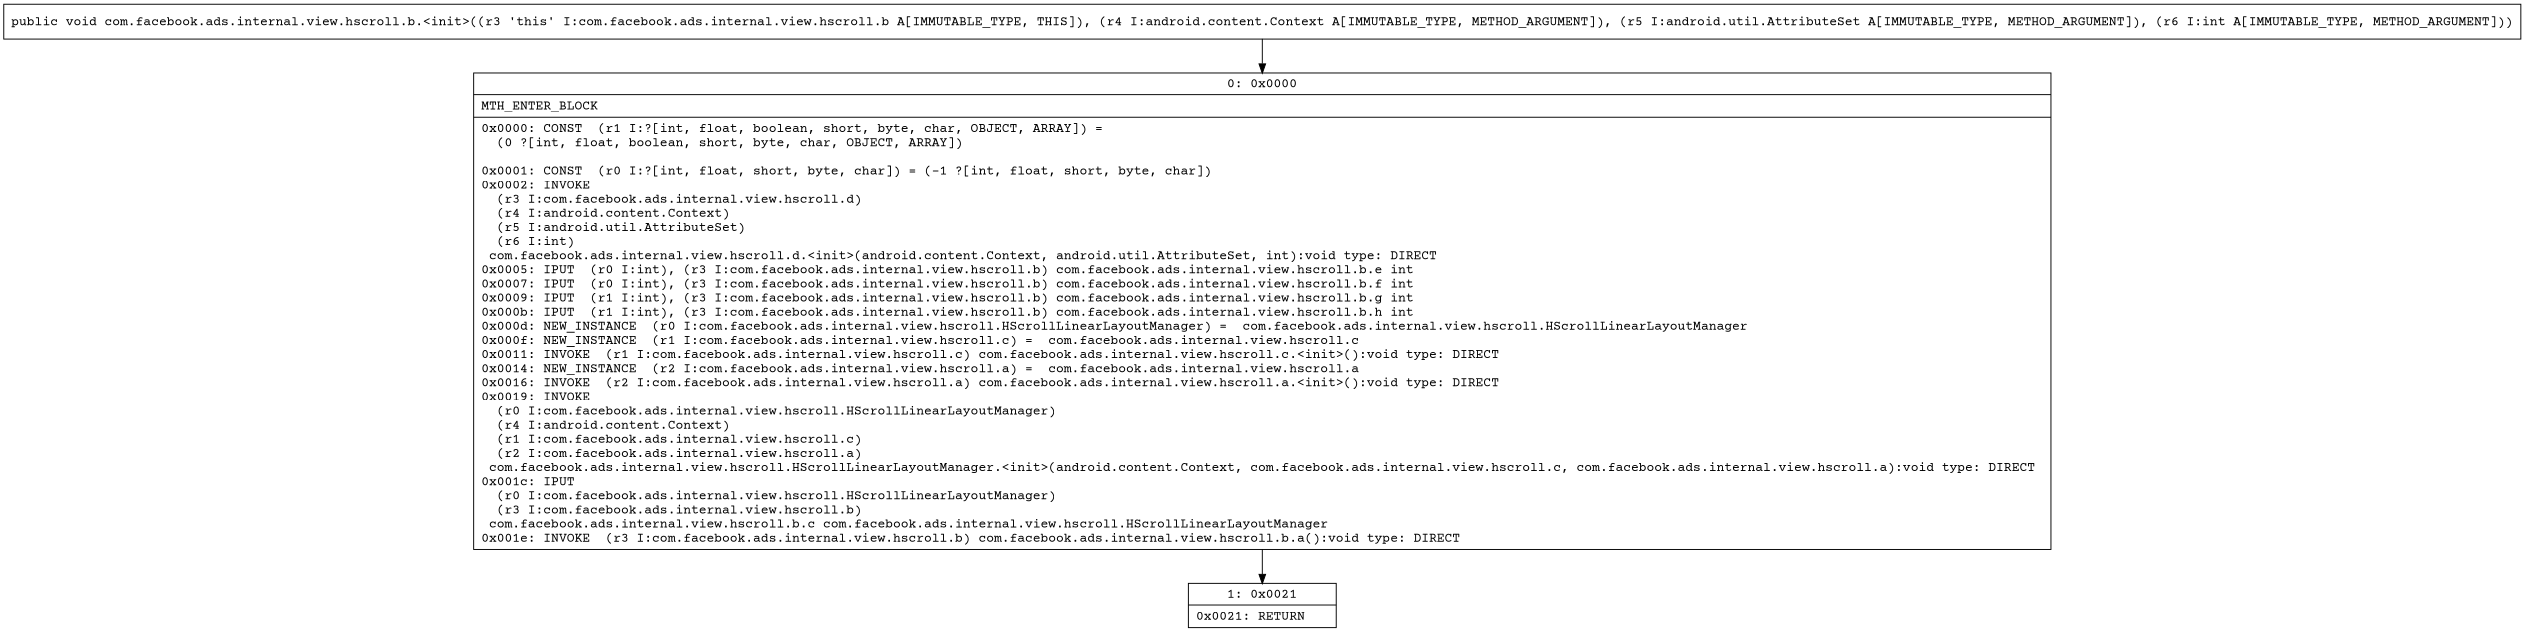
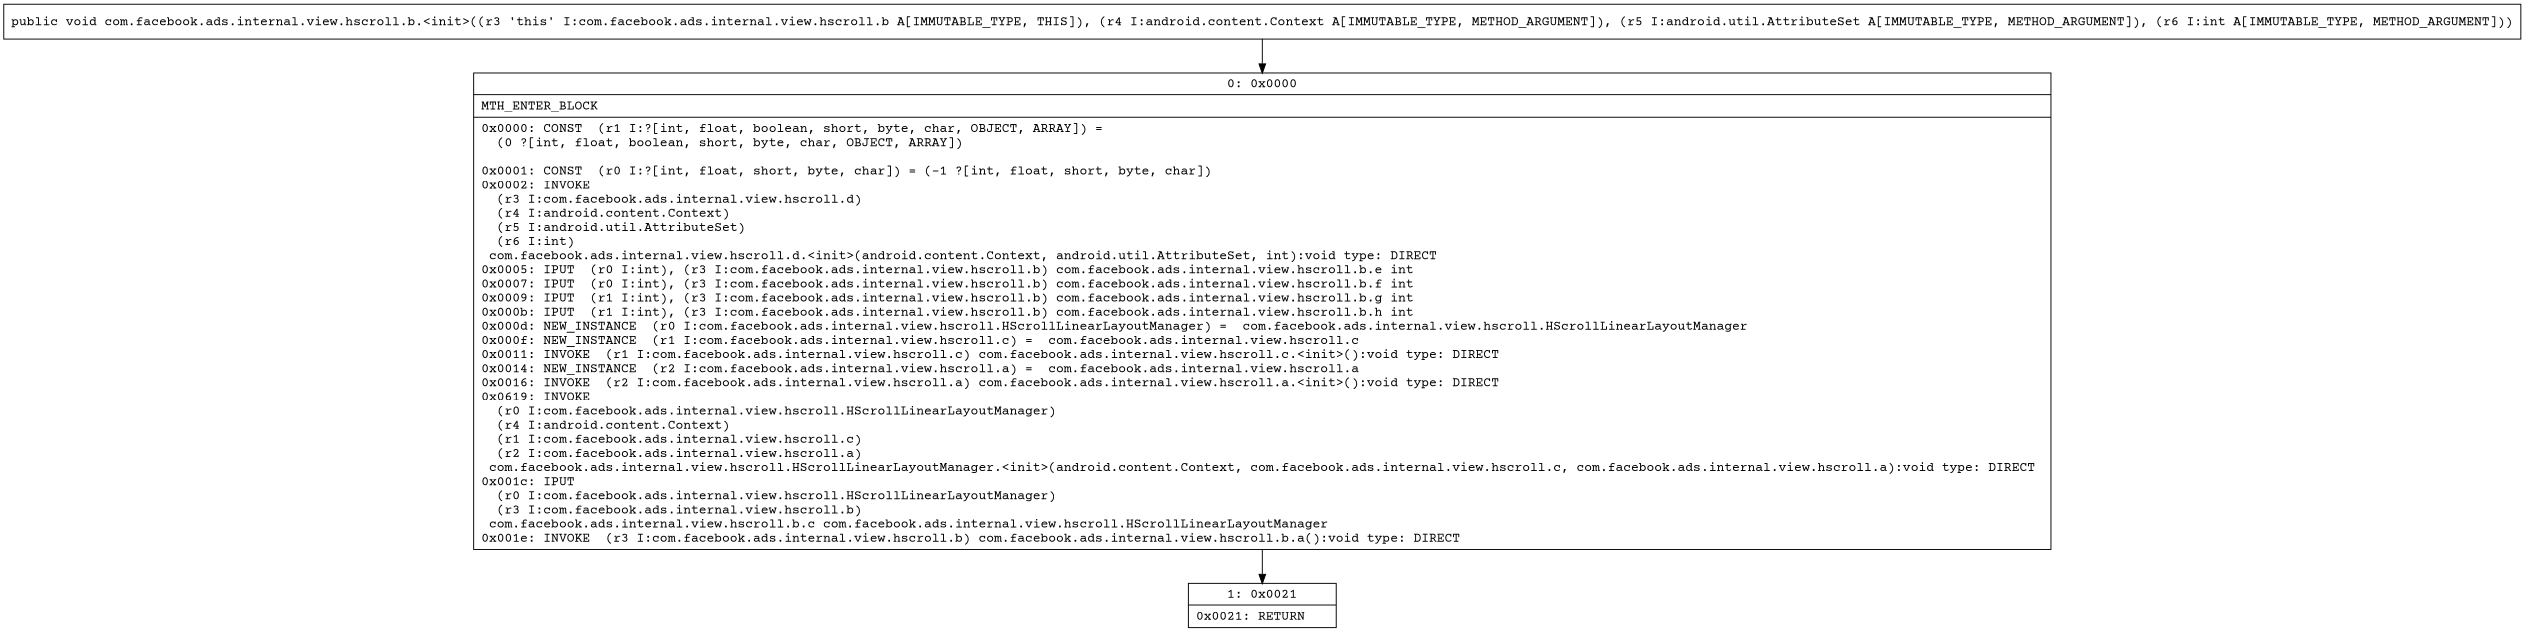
(544, 396) -> (544, 396)
